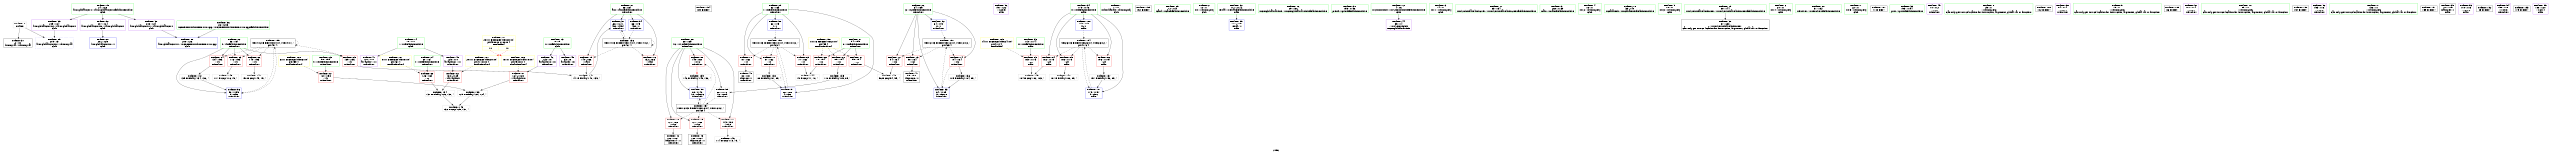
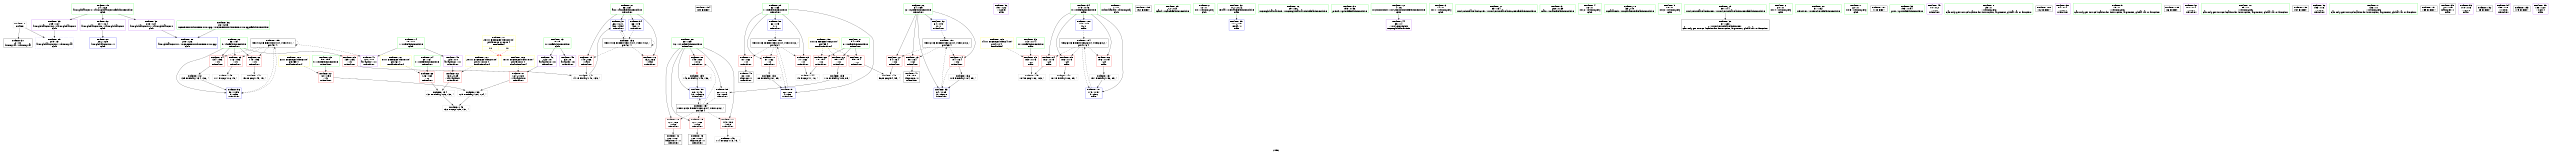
(318, 49) -> (327, 48)
